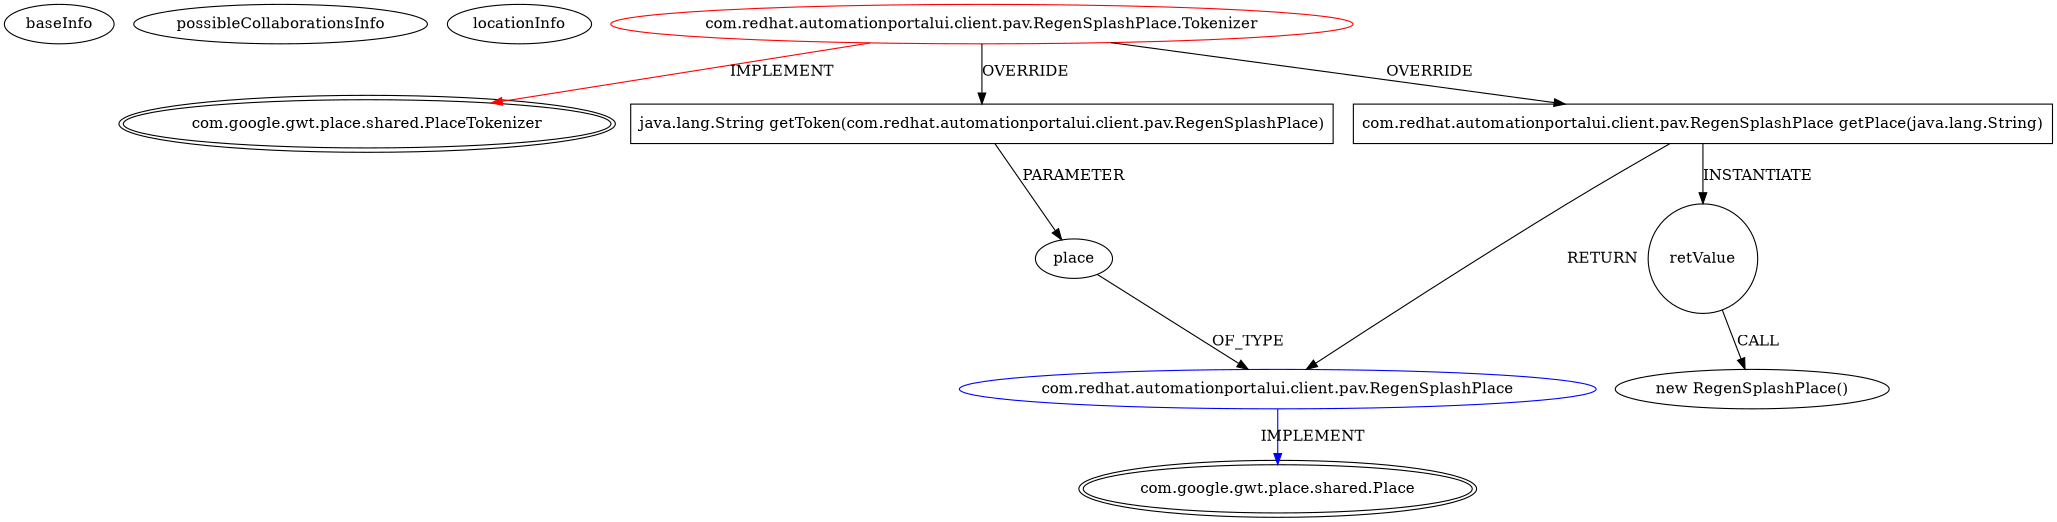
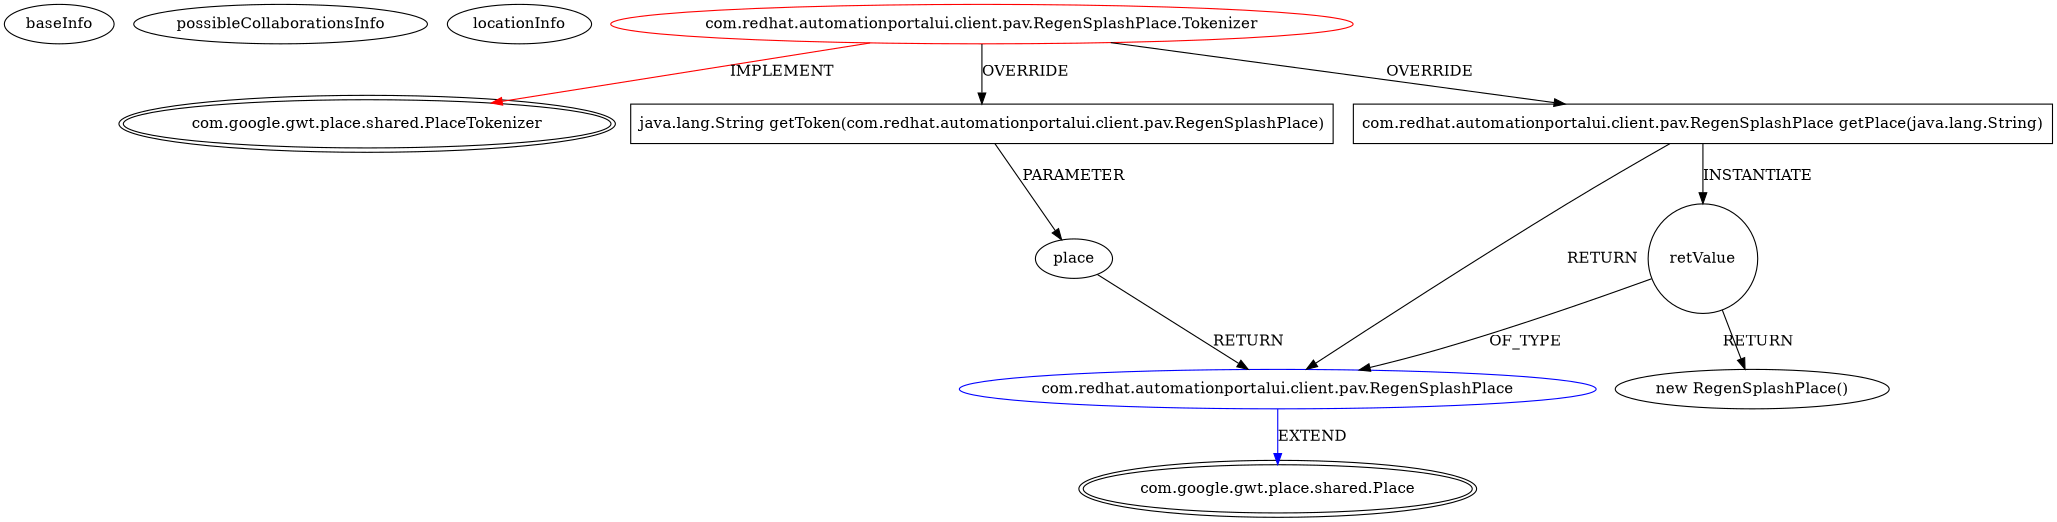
none -> (1512, 327)
(1249, 341) -> (1249, 341)
(1758, 341) -> (1758, 341)
(1313, 437) -> (1313, 437)
